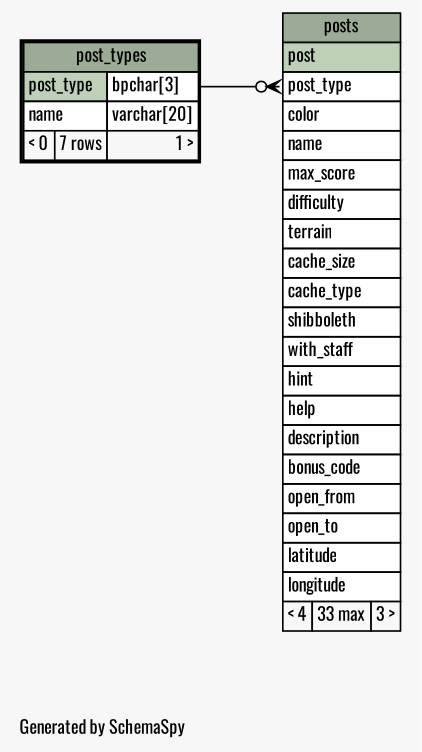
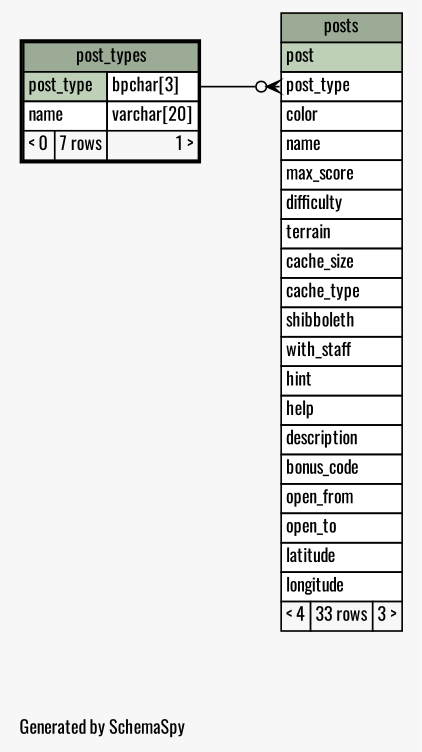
(342, 615) -> (342, 615)
